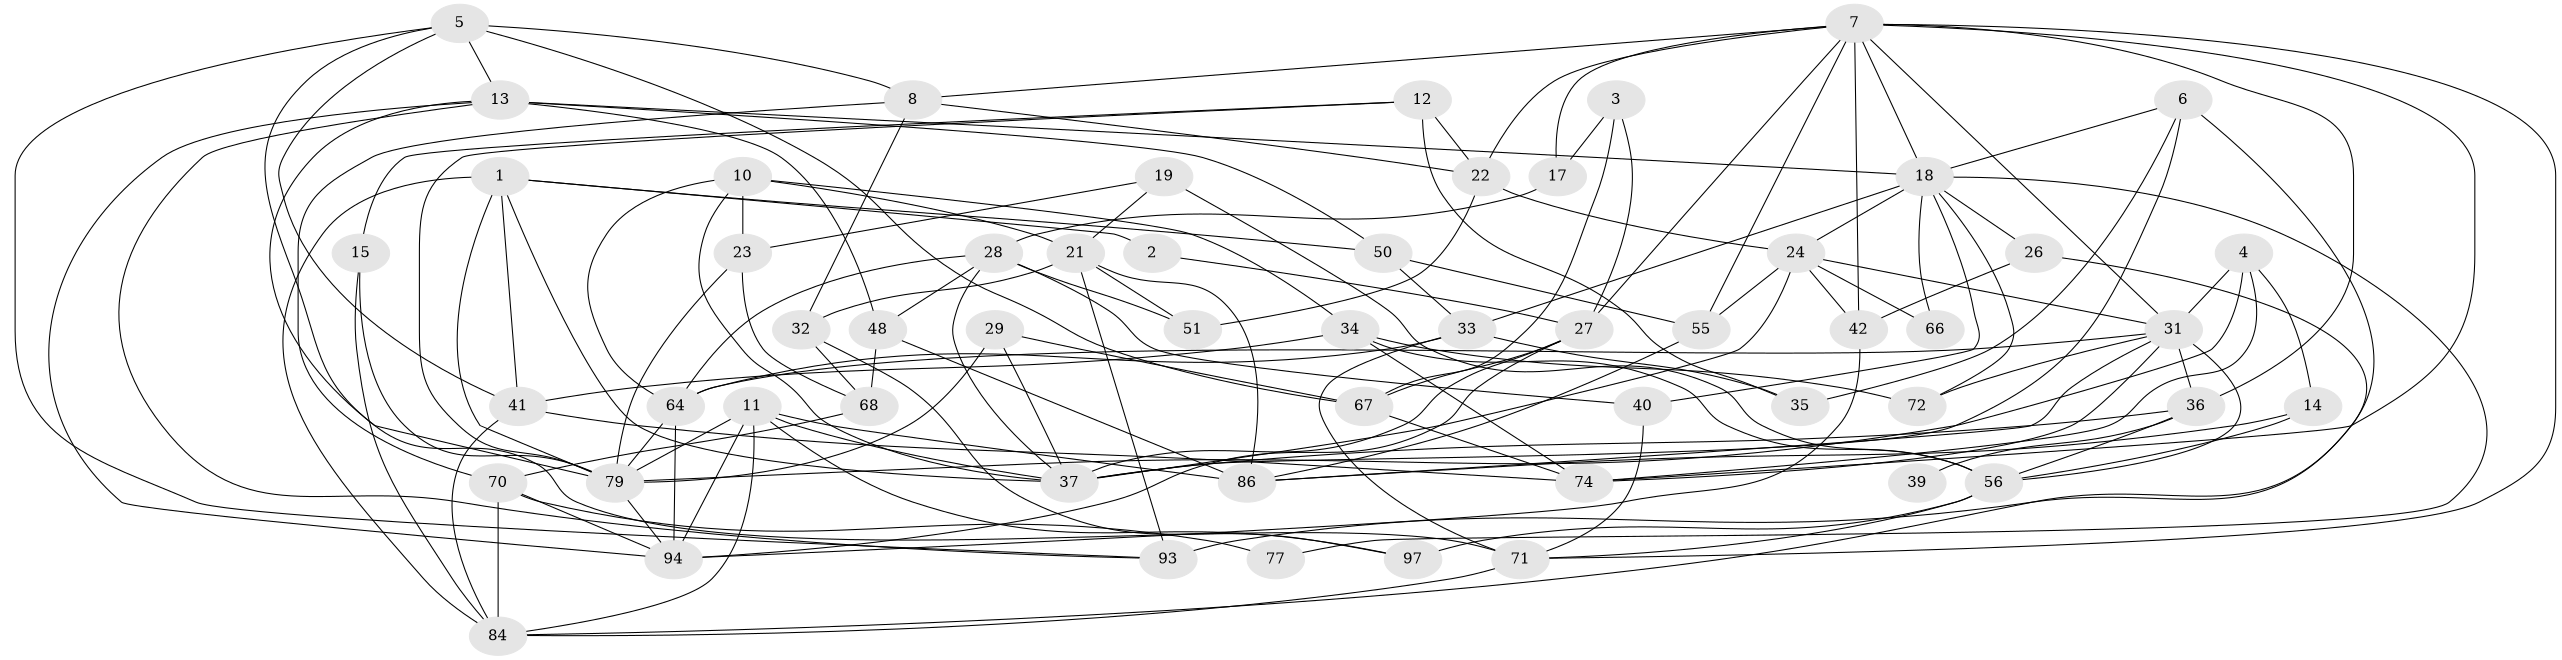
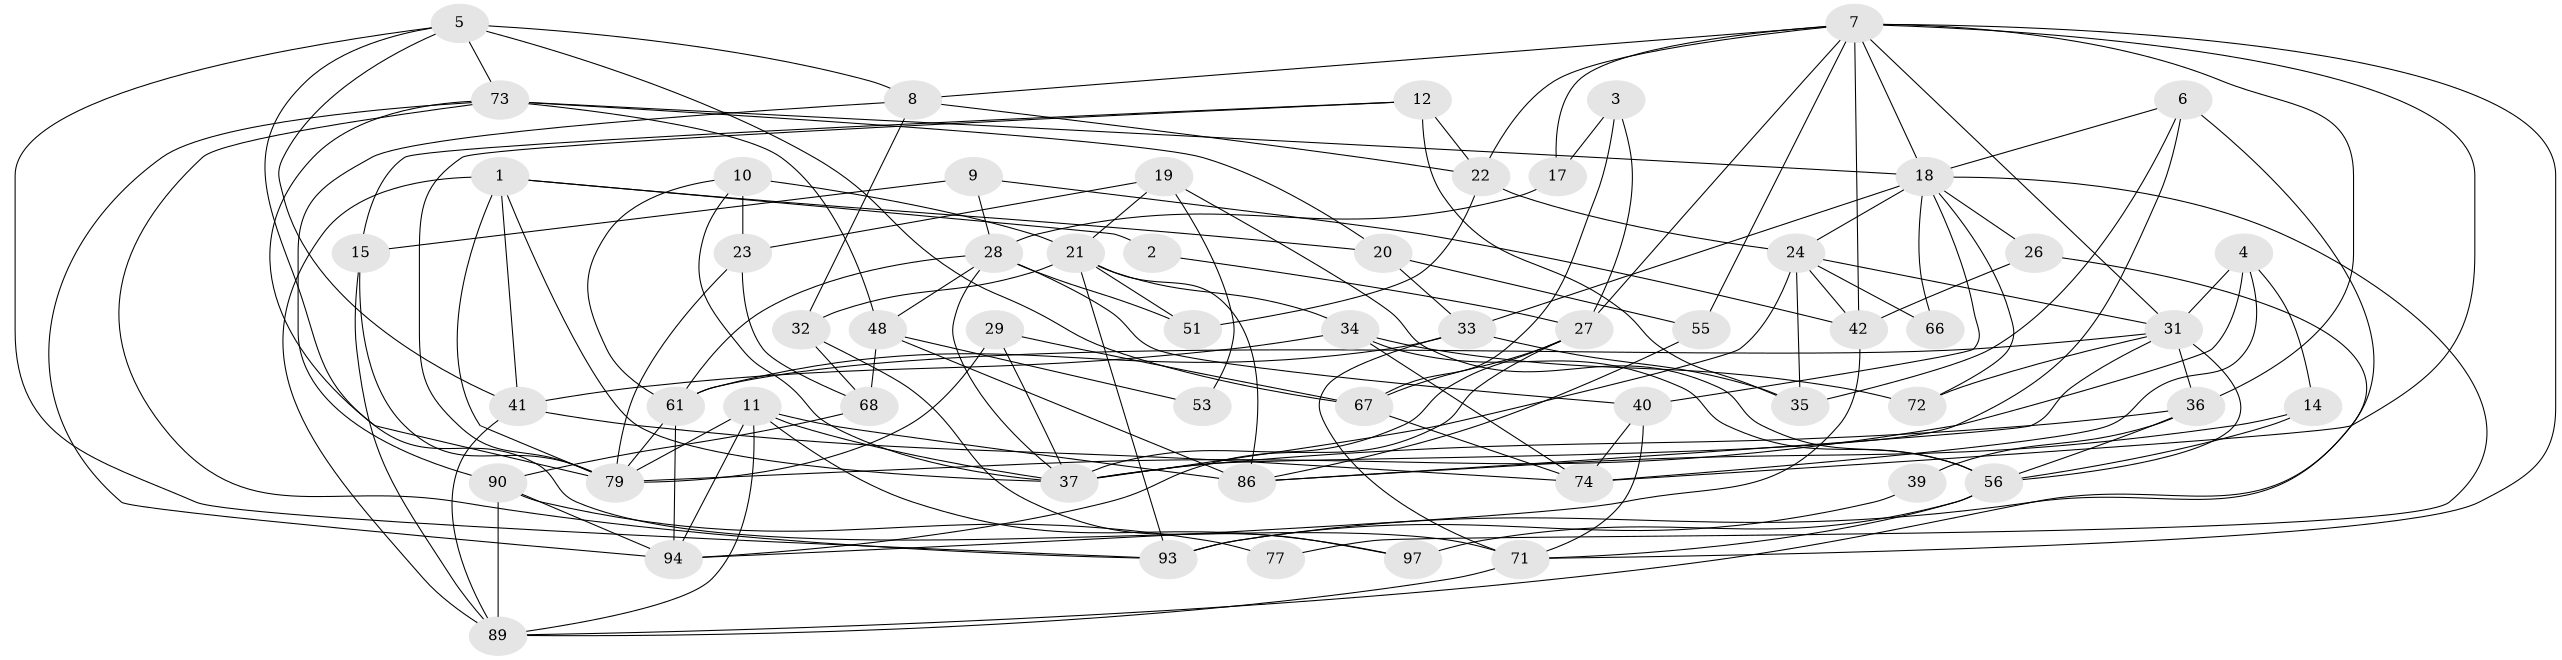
(500, 100) -> (500, 100)
none -> (974, 177)
(1063, 213) -> (1236, 295)
(1383, 253) -> (1383, 253)
(1749, 291) -> (1798, 330)
(676, 406) -> (676, 406)
none -> (1202, 406)
(1903, 460) -> (1620, 436)
(498, 483) -> (498, 483)
(637, 512) -> none
none -> (1527, 527)
(498, 636) -> (498, 636)
